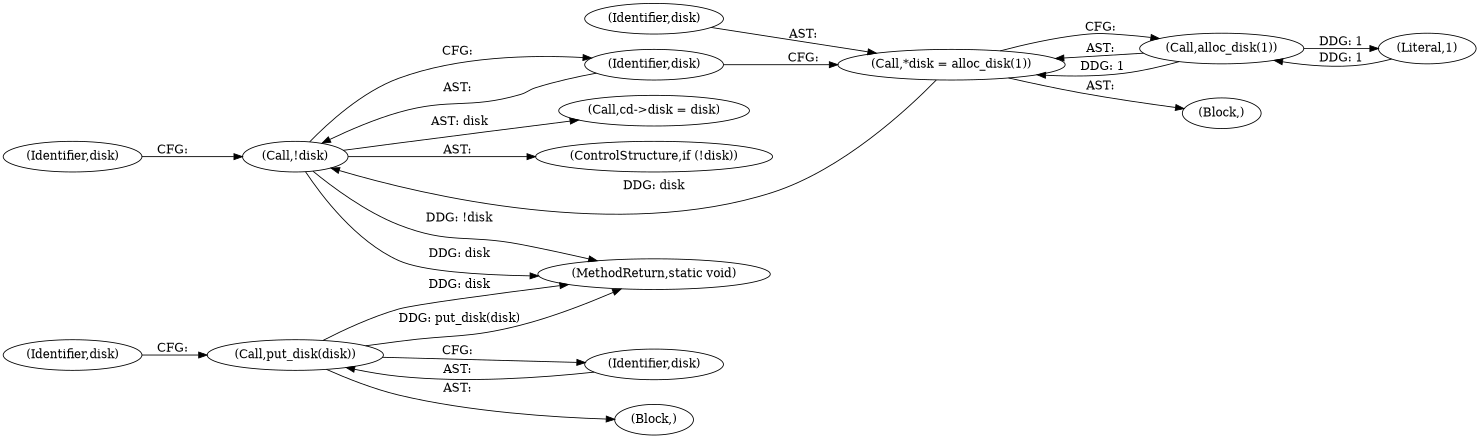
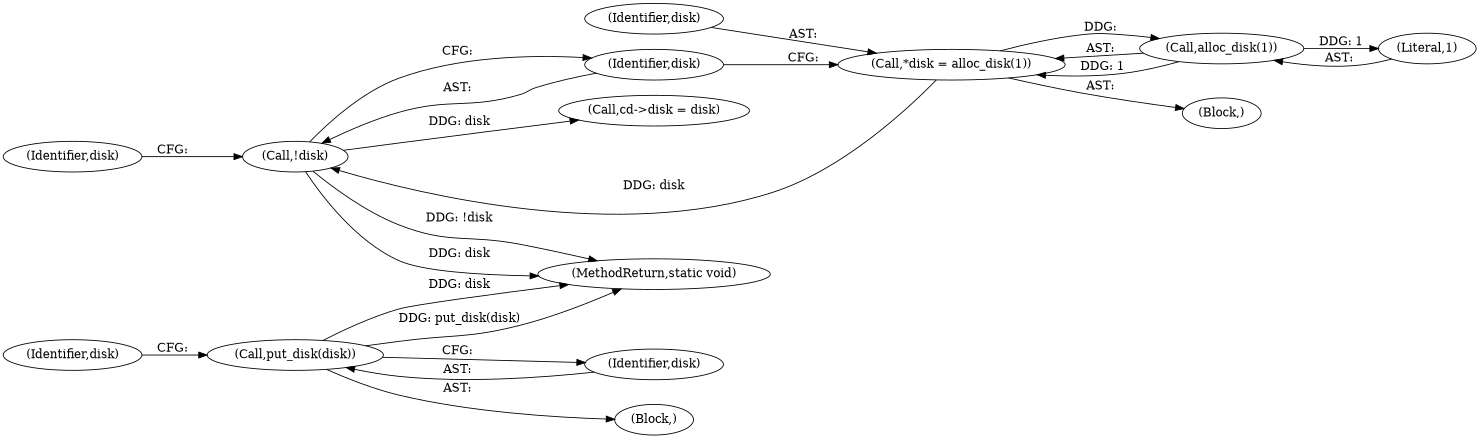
(1102, 28) -> (1102, 28)
(1341, 58) -> (1341, 58)
(459, 122) -> (459, 122)
(654, 157) -> none
